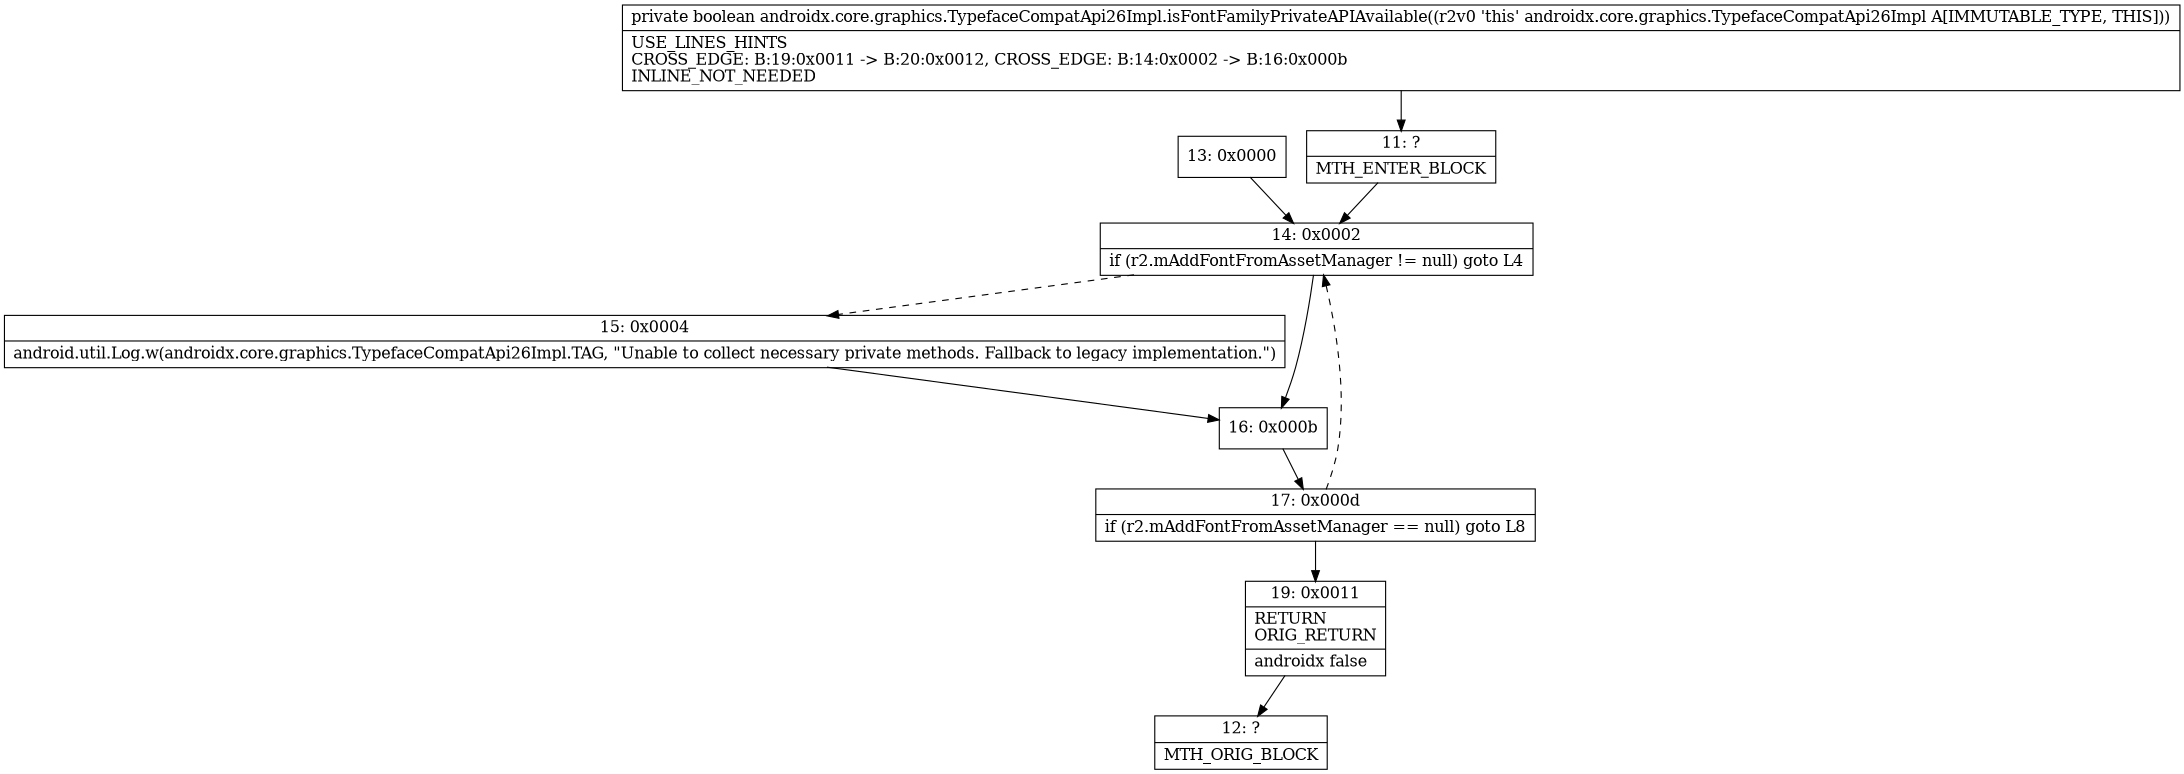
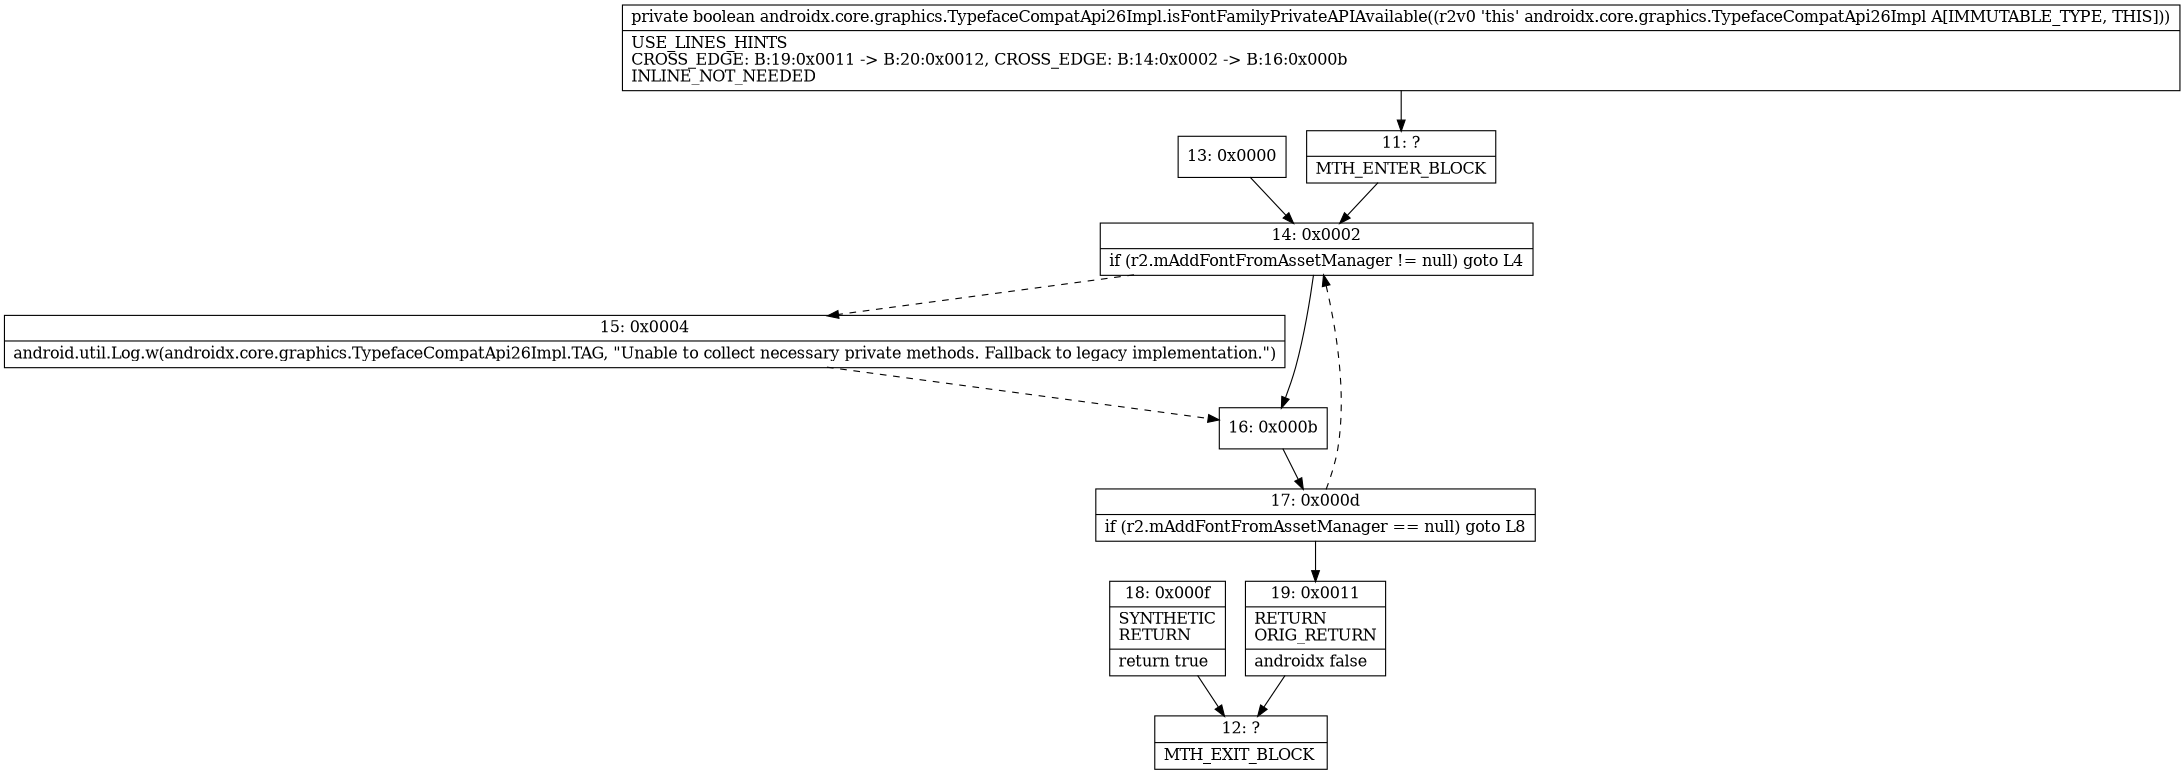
(1018, 393) -> (1018, 393)
none -> (1168, 629)
(1241, 755) -> (1239, 755)
